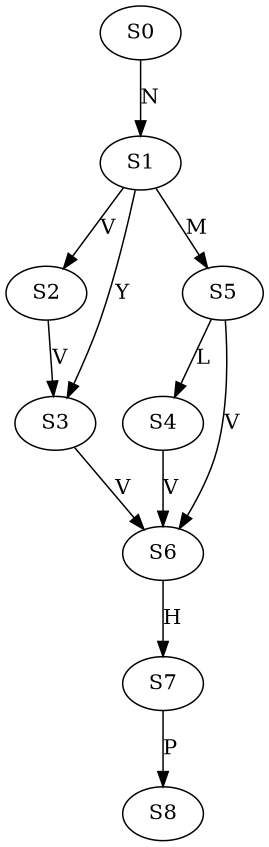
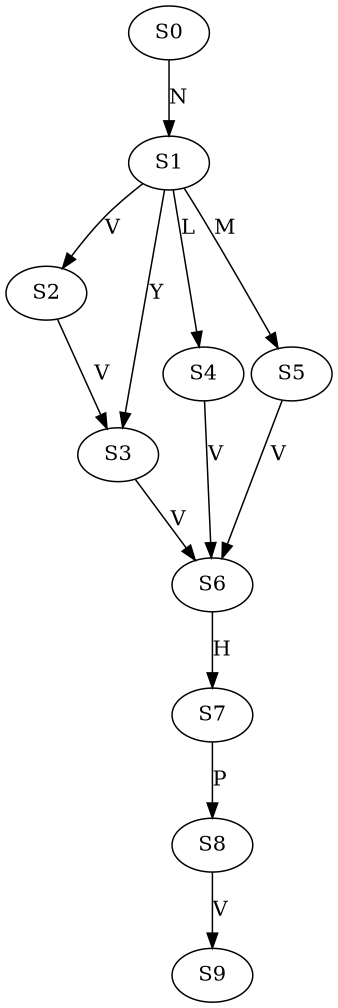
(196, 351) -> (185, 261)
none -> (212, 975)
